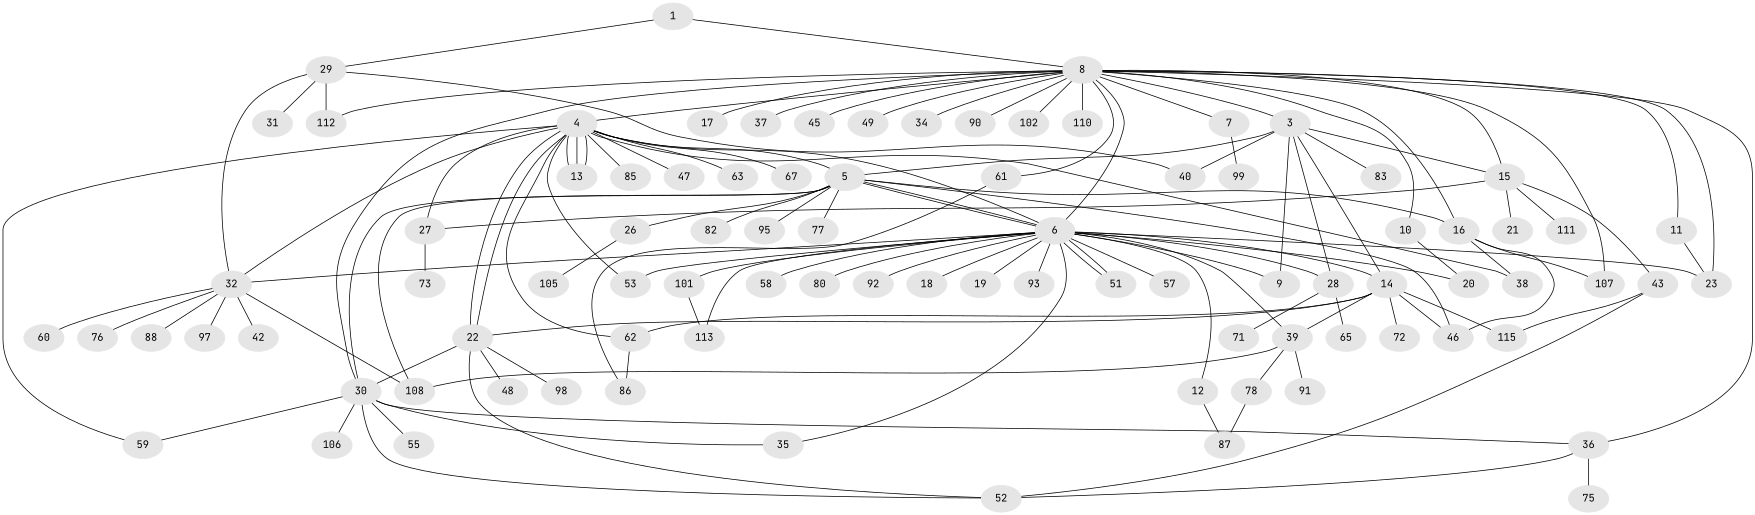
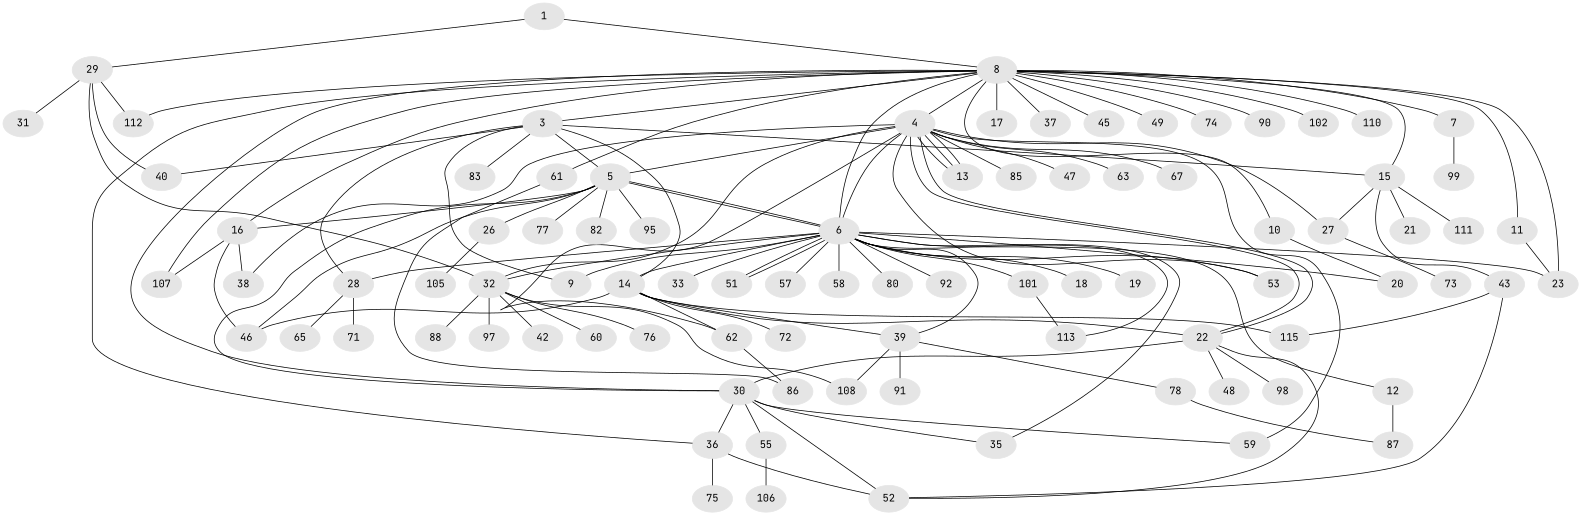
(922, 124) -> (1211, 124)
(408, 213) -> none
(1034, 284) -> (678, 284)
(347, 418) -> (766, 473)
